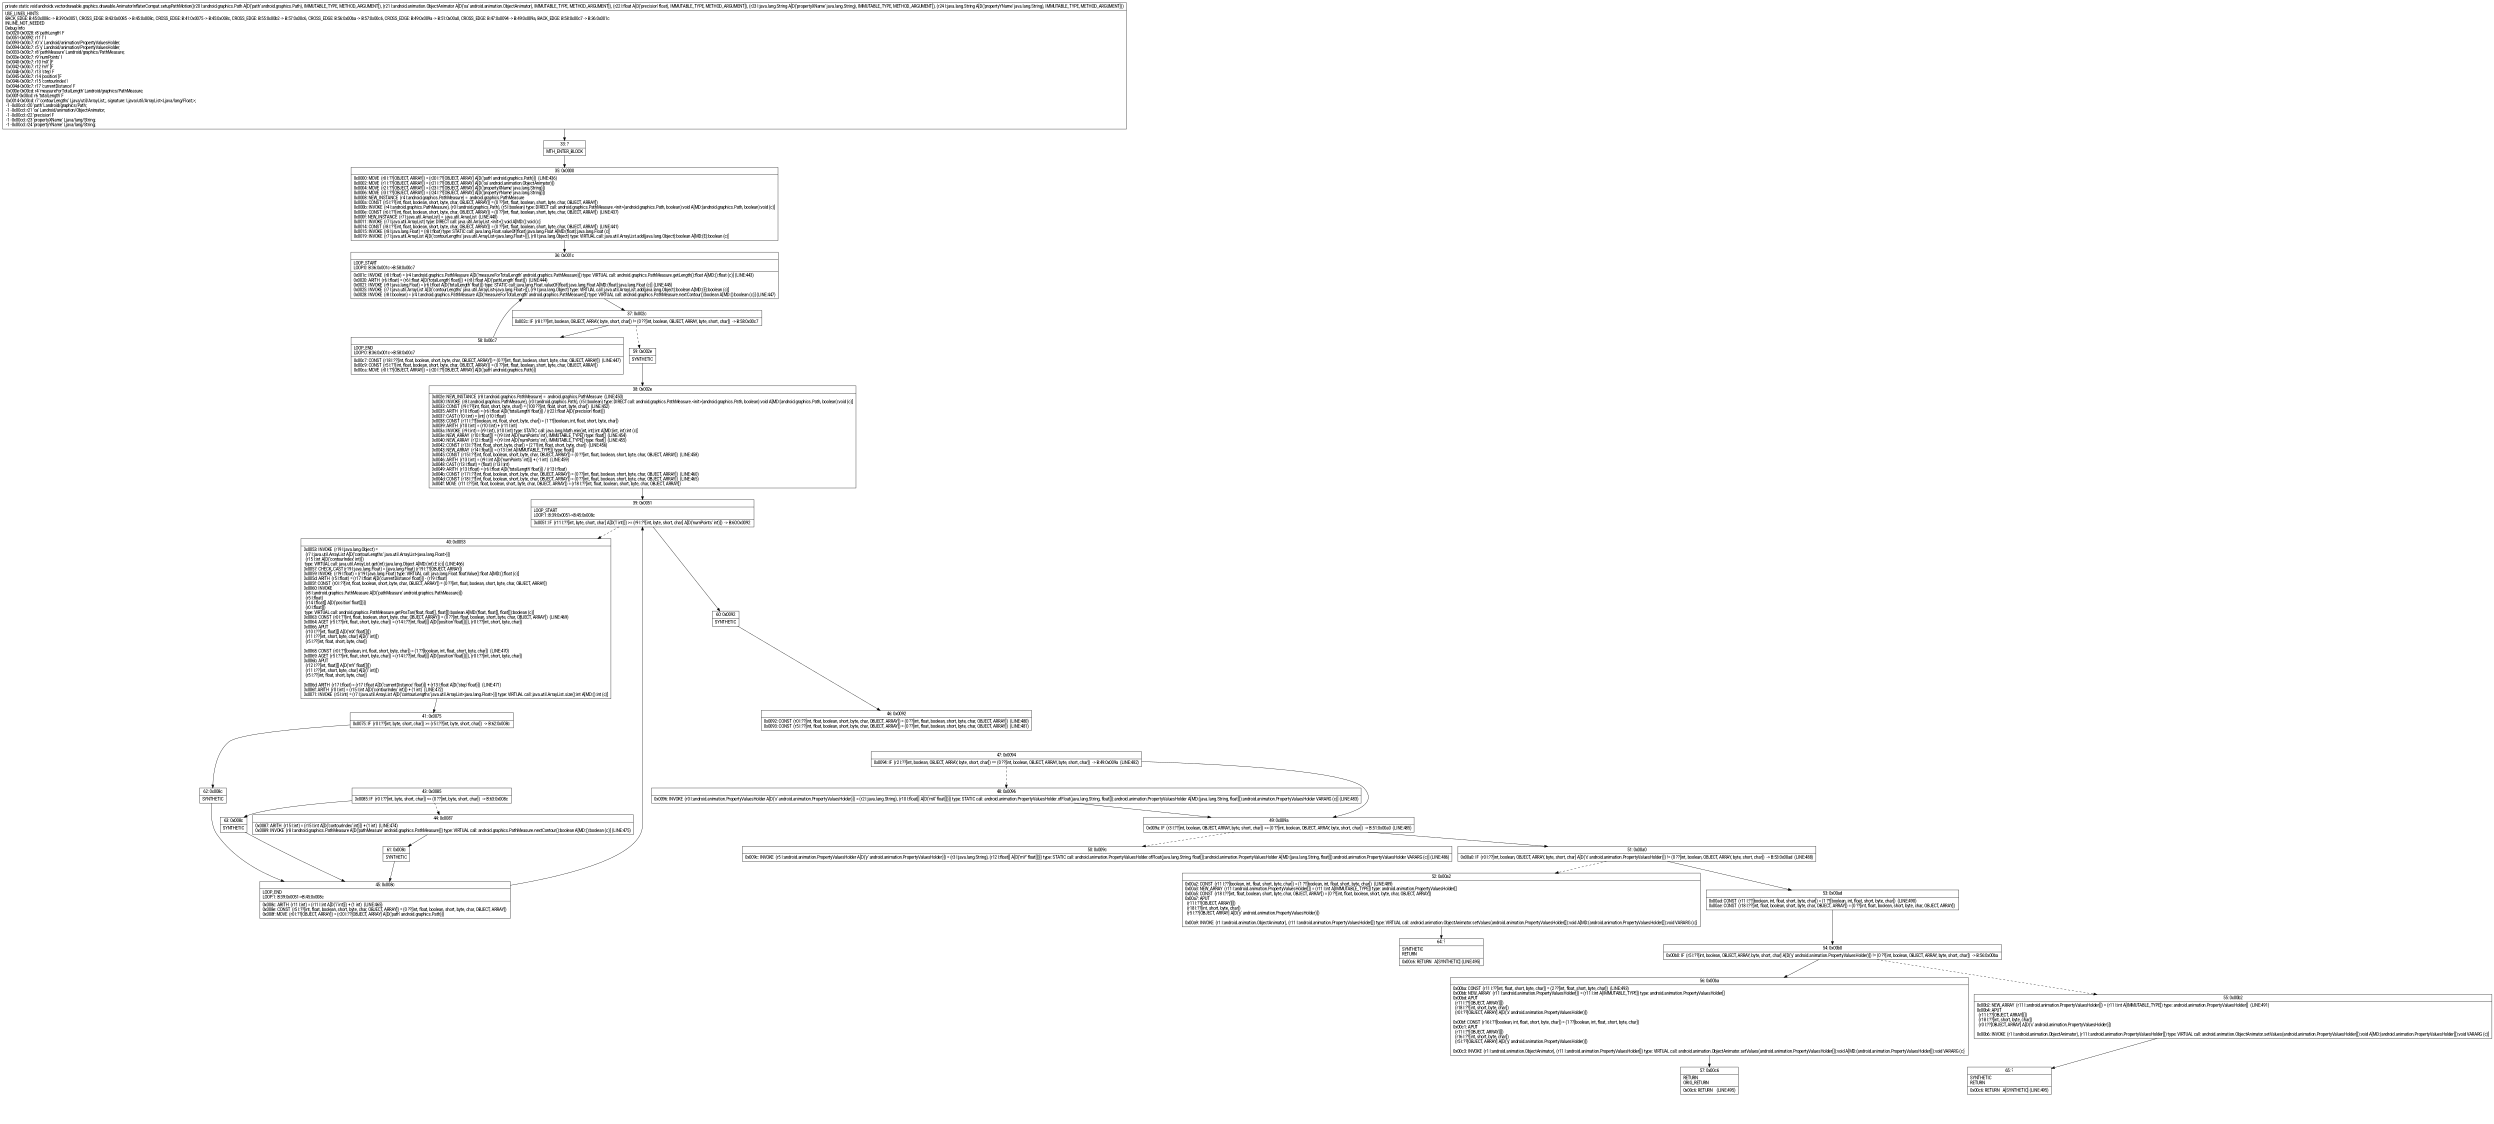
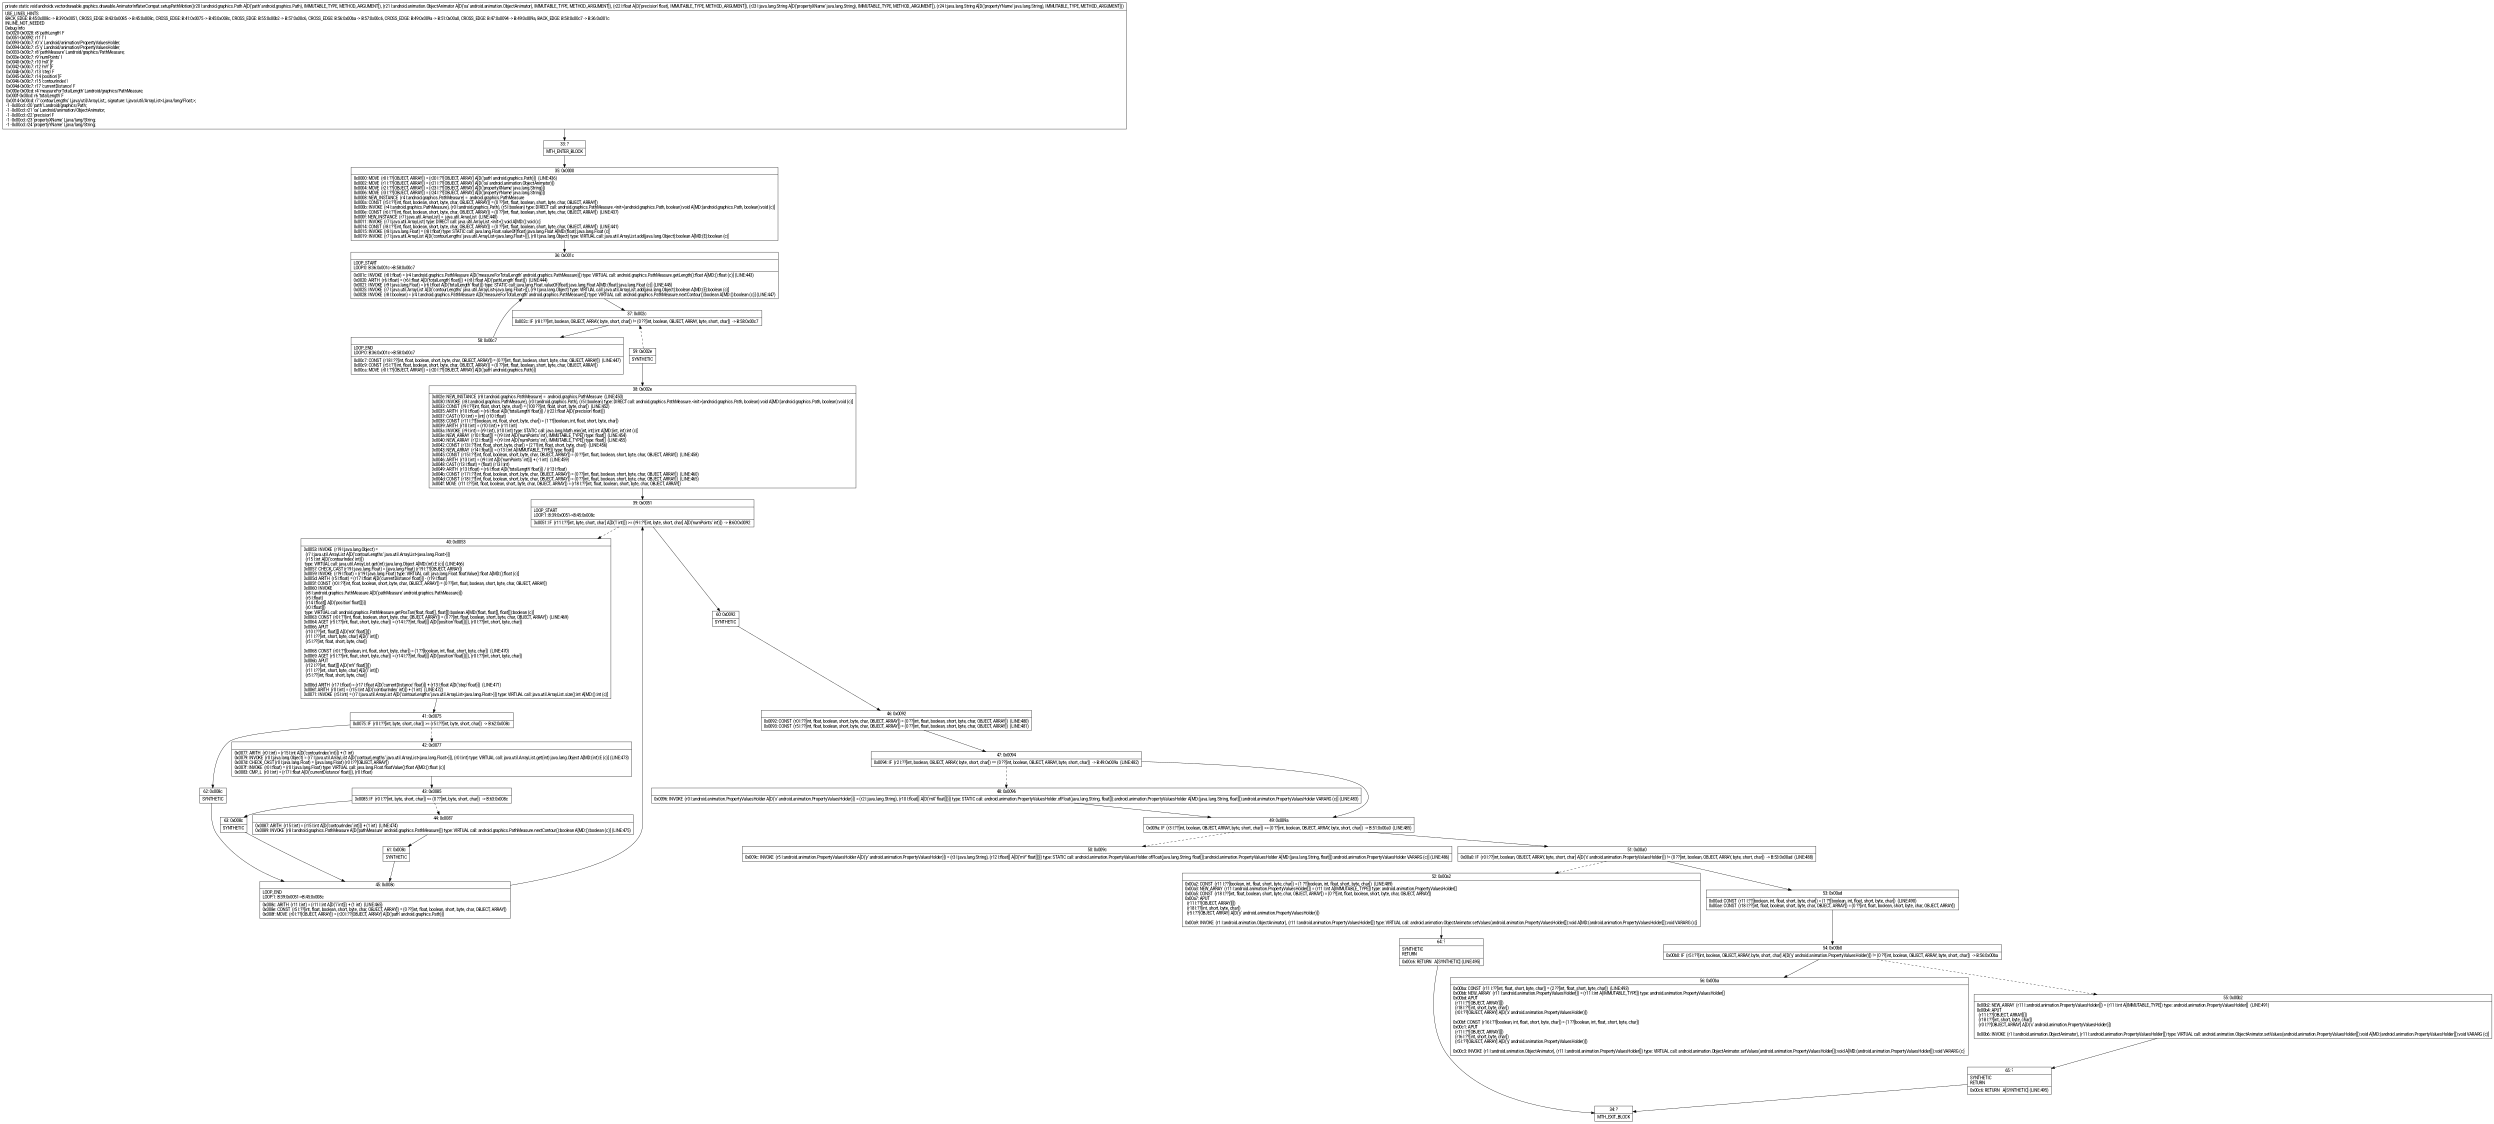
(637, 335) -> (642, 338)
none -> (953, 740)
none -> (432, 759)
(1709, 1081) -> none
none -> (1614, 1114)
